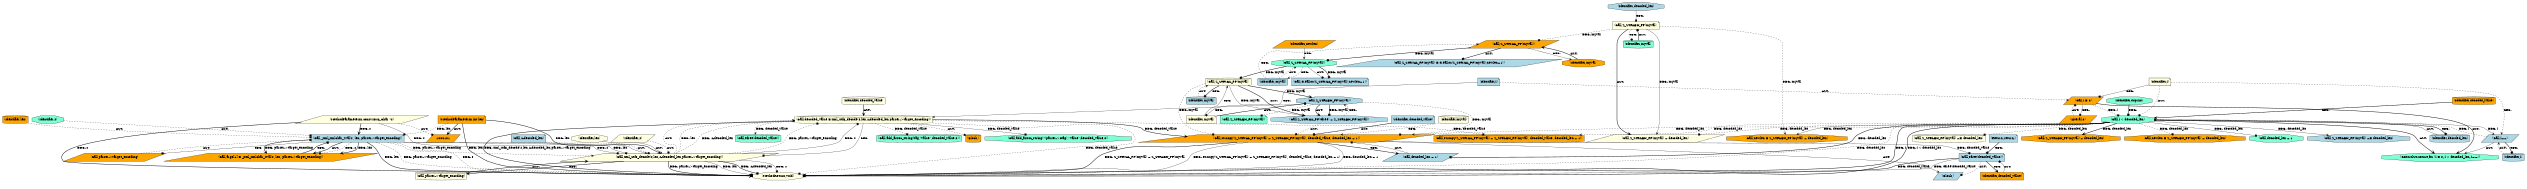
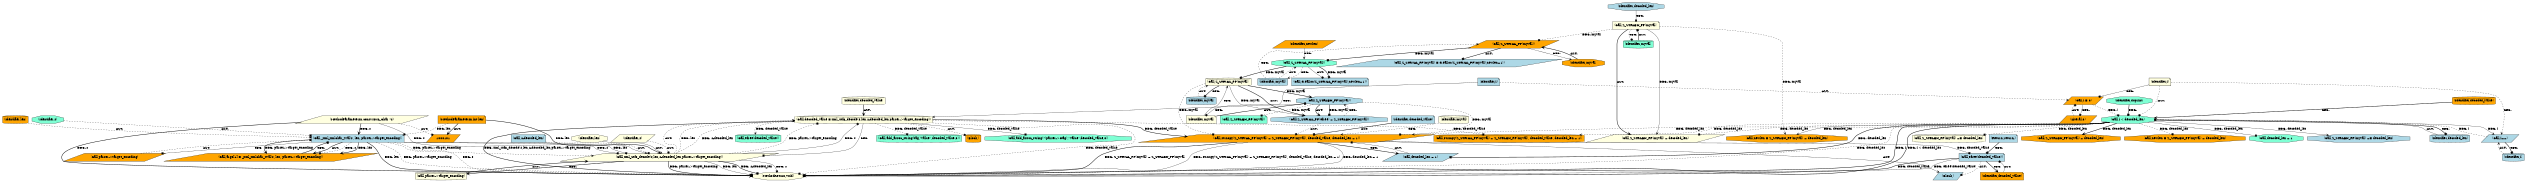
(2440, 157) -> none
(571, 170) -> none
